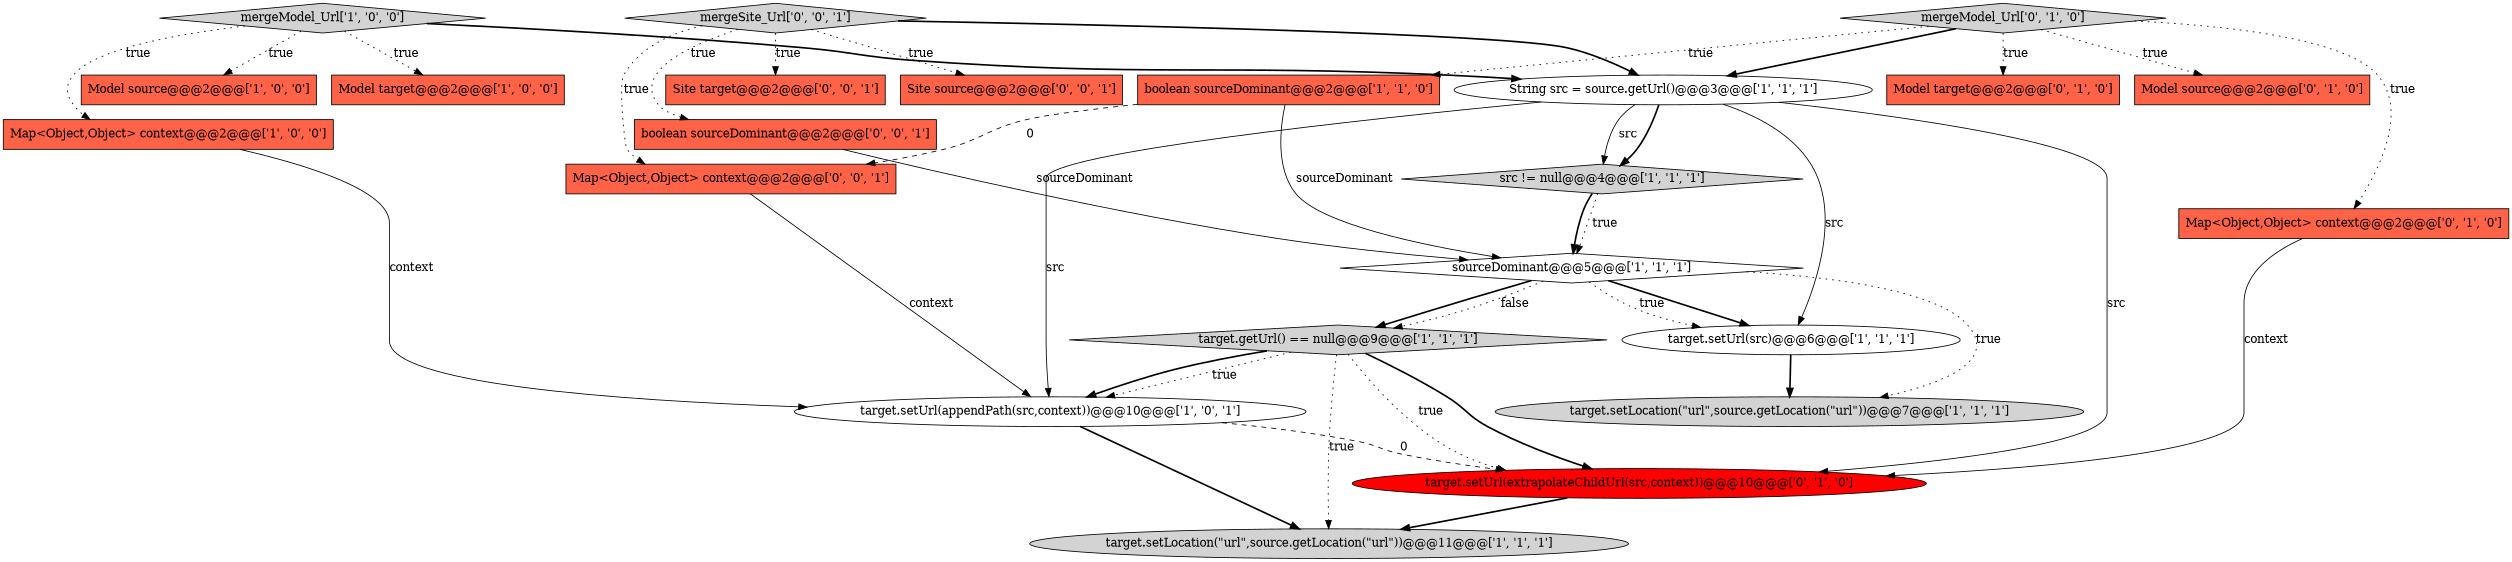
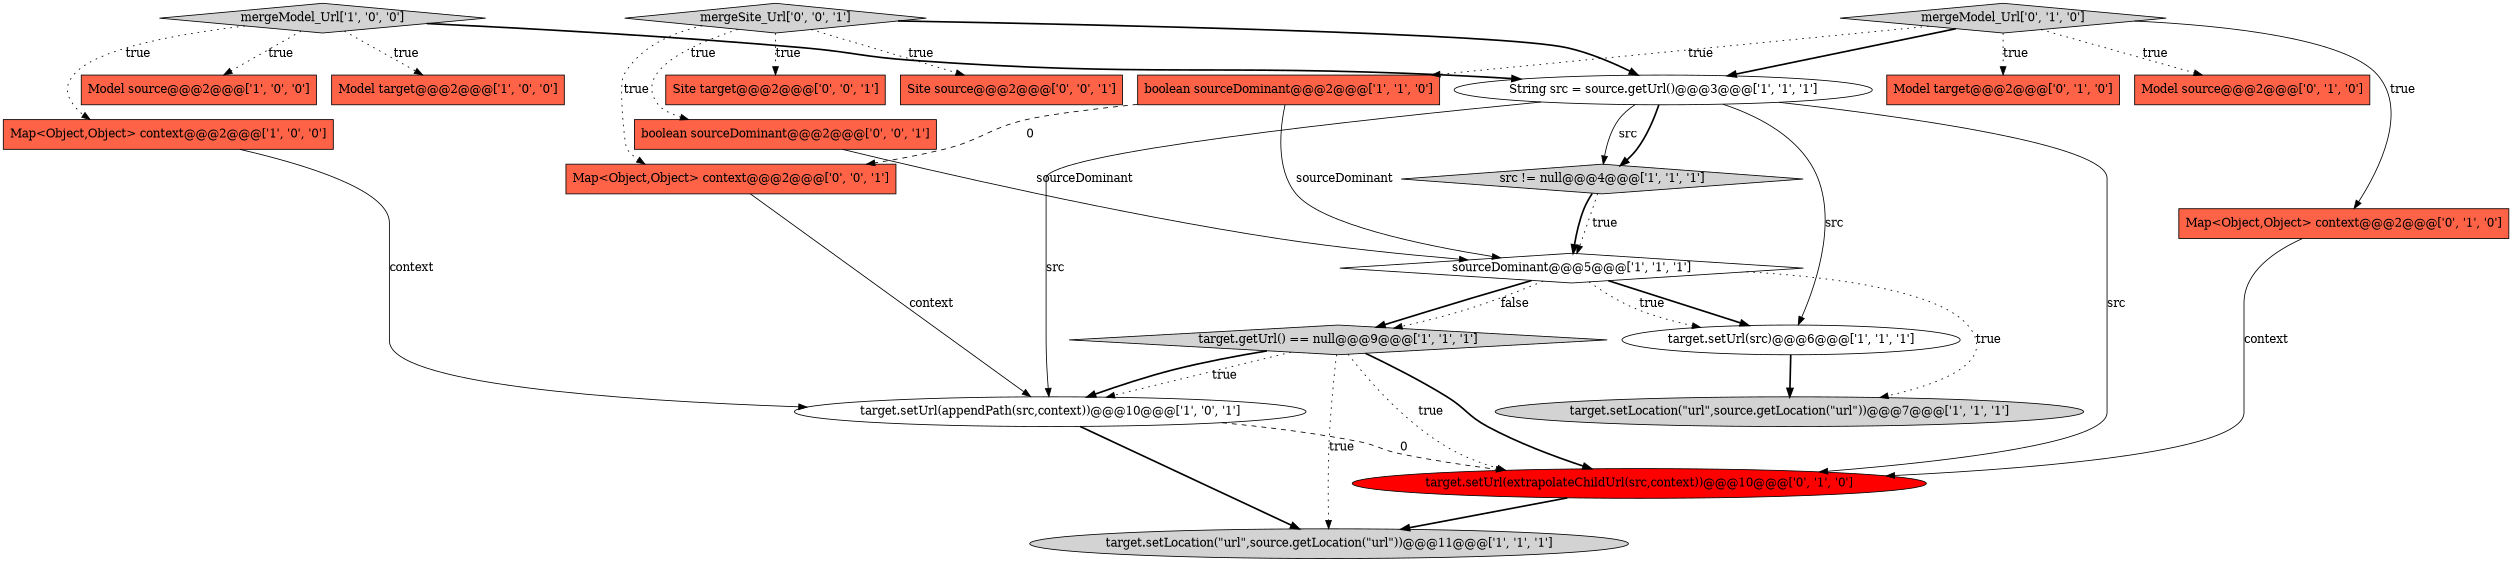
(2327, 48) -> (2327, 48)
